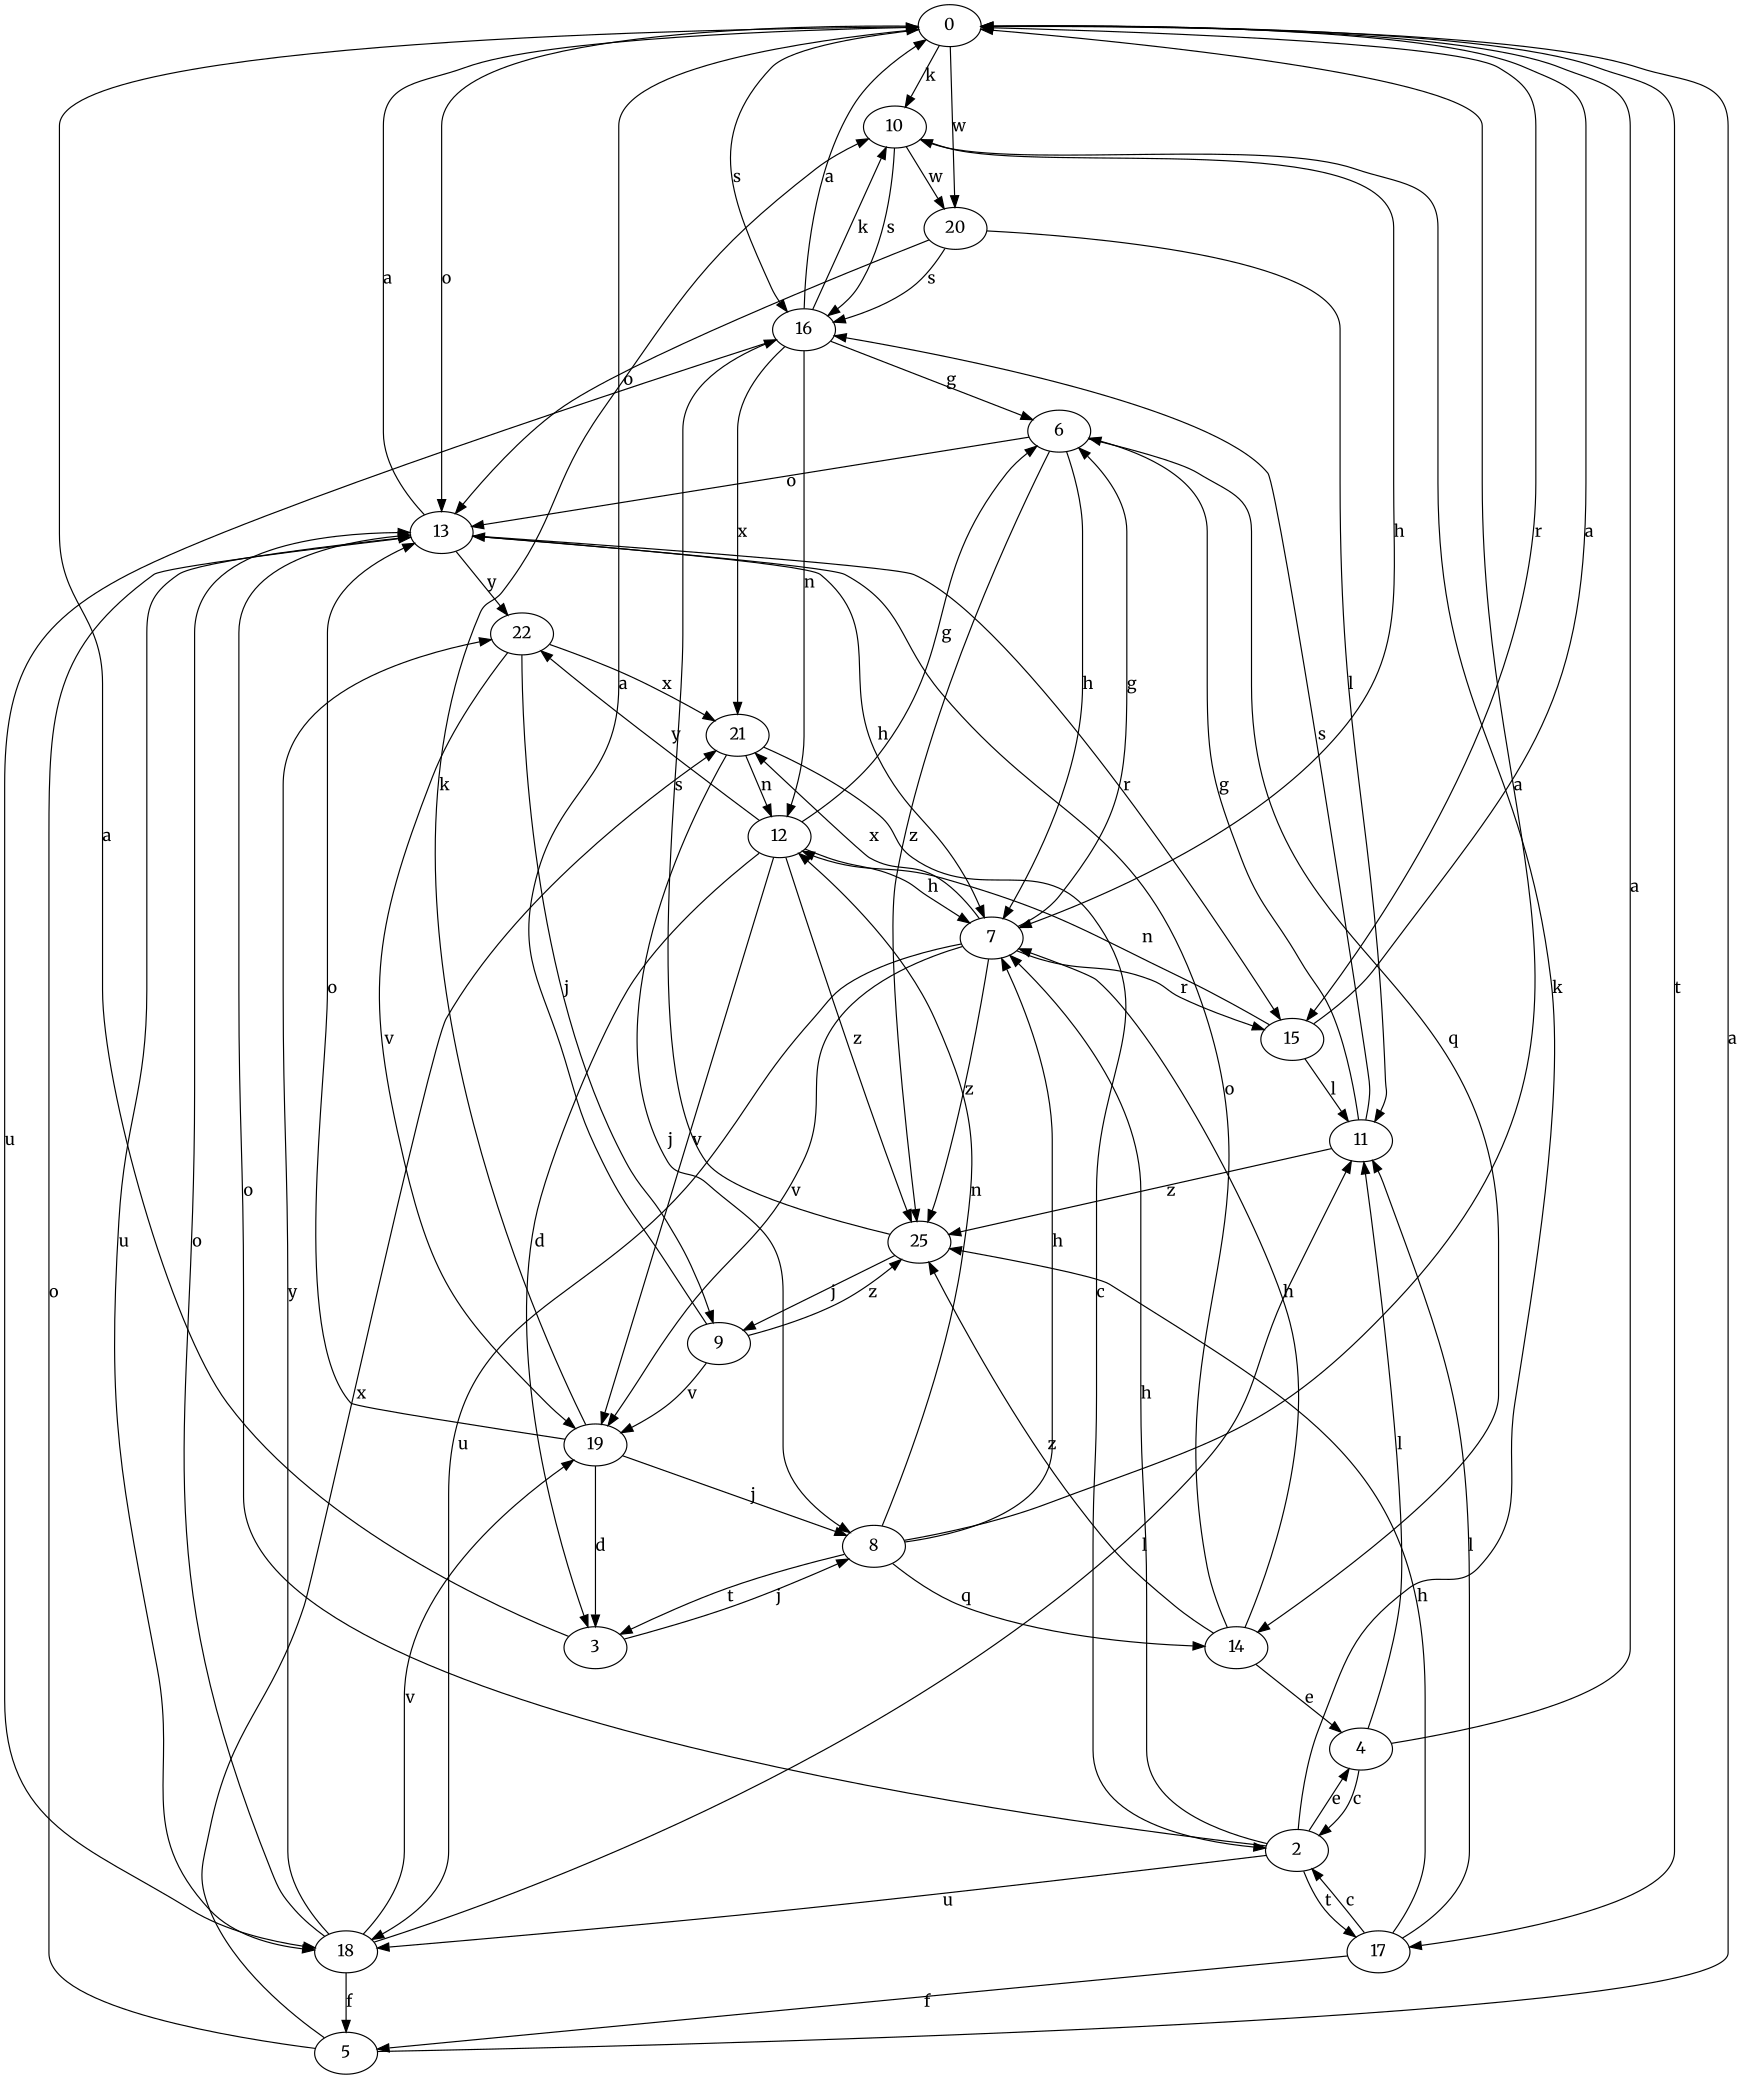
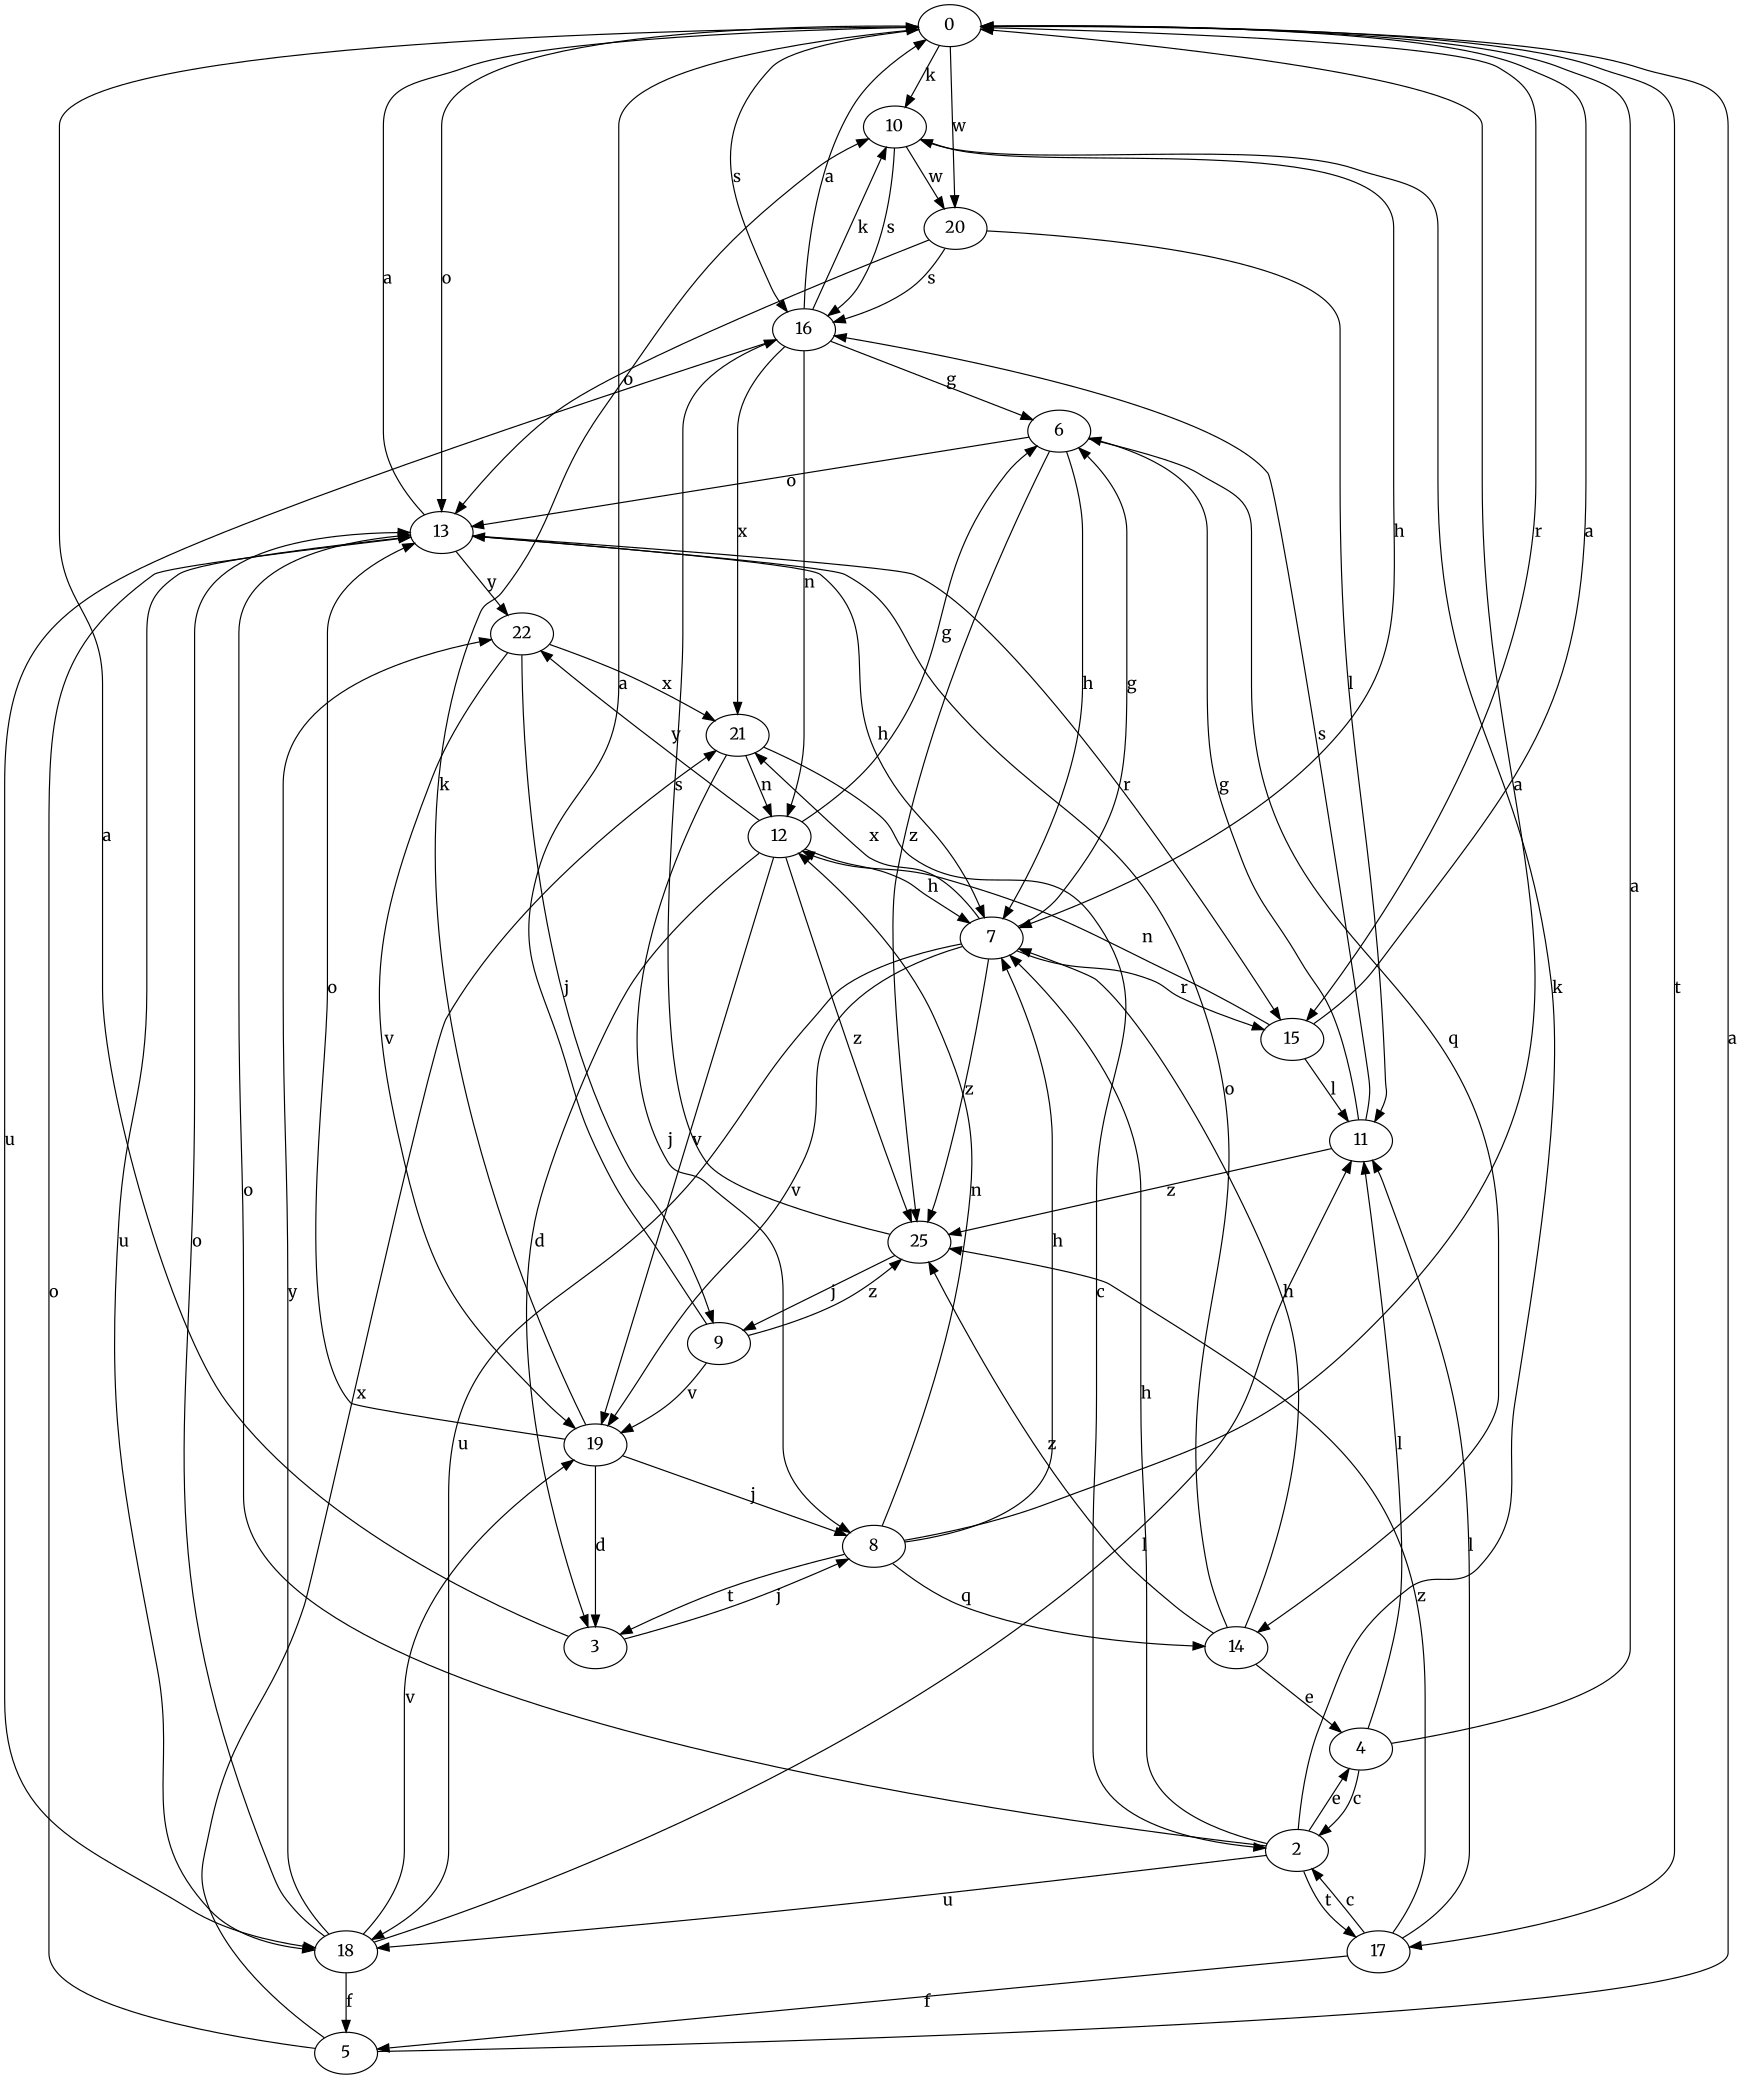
(1423, 1597) -> (1422, 1597)
